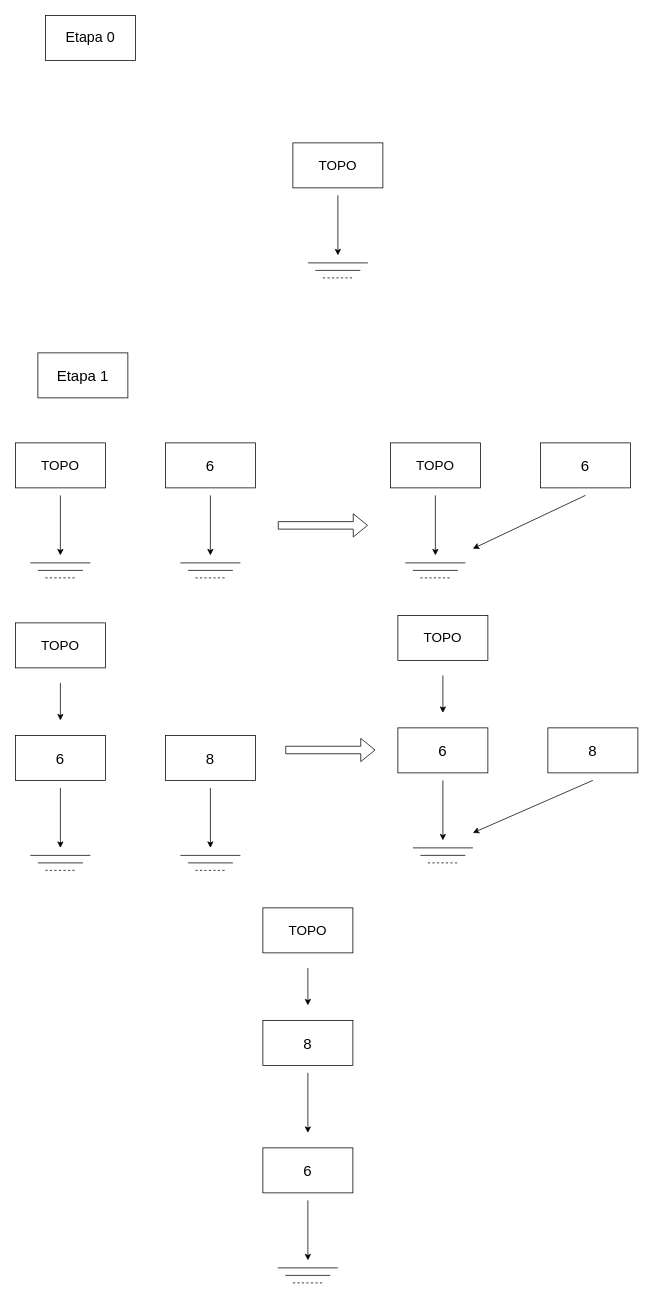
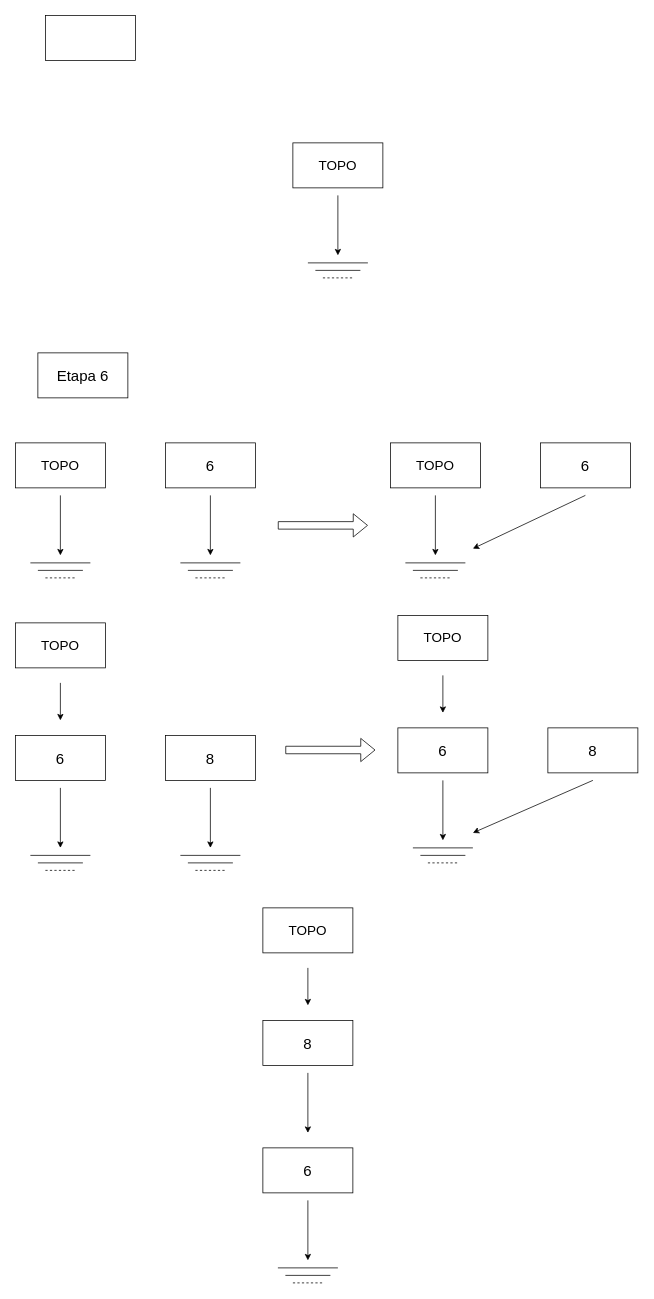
(90, 38) -> none
(83, 375) -> (83, 375)
